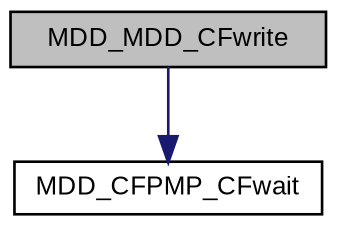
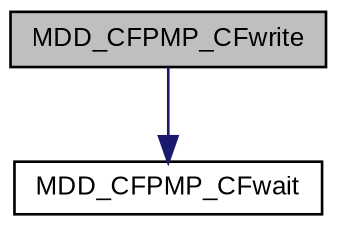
(168, 39) -> (168, 39)
